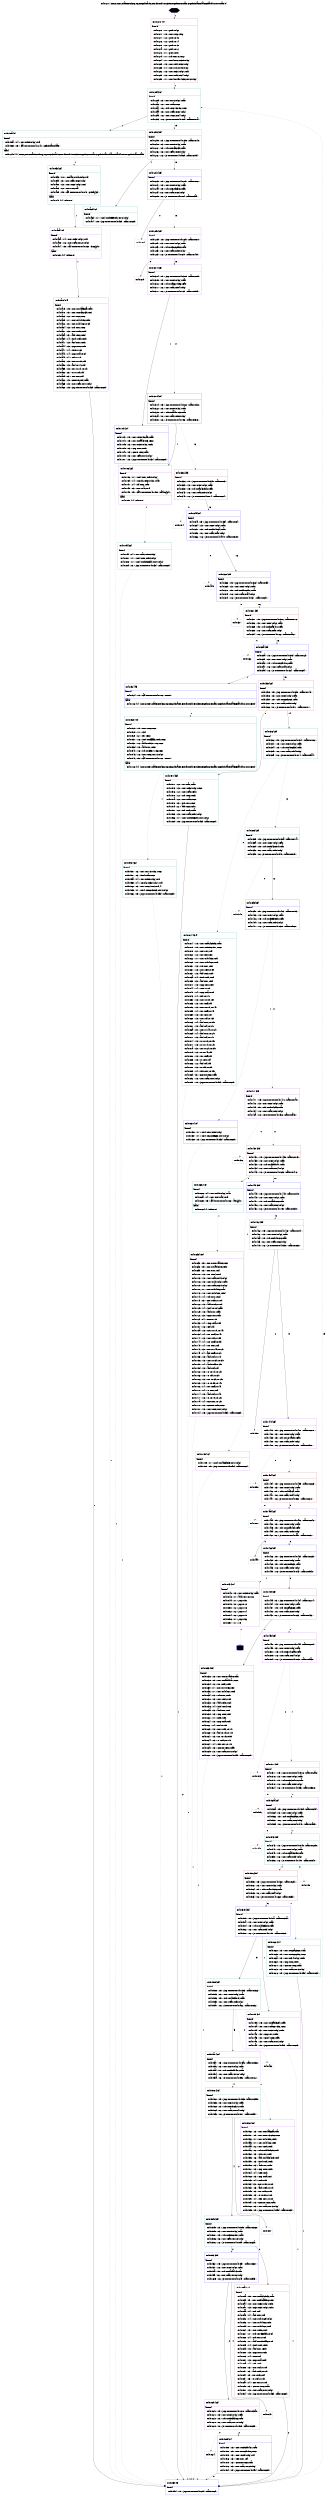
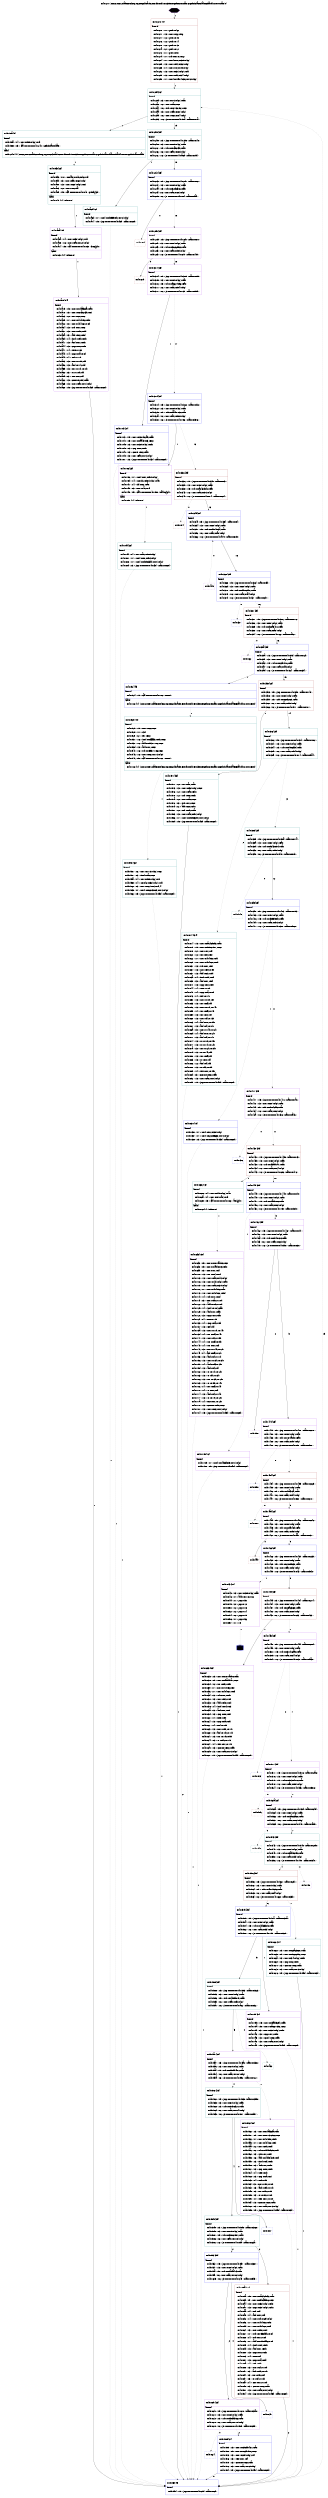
(208, 561) -> (211, 562)
